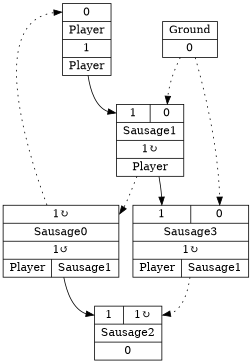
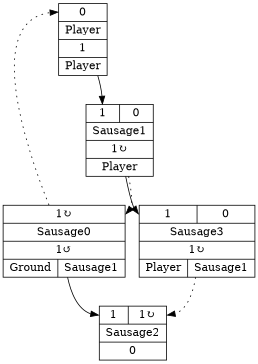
(190, 39) -> none
(27, 268) -> (30, 268)
